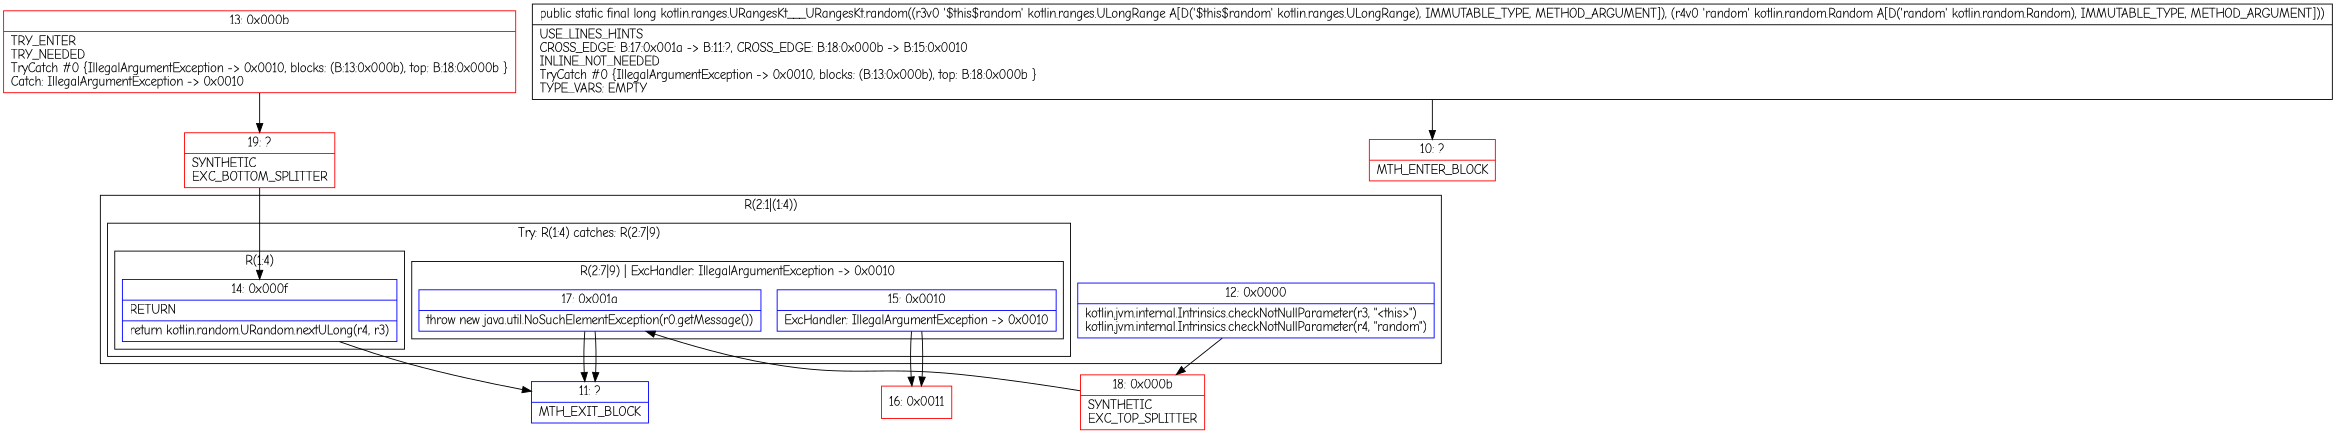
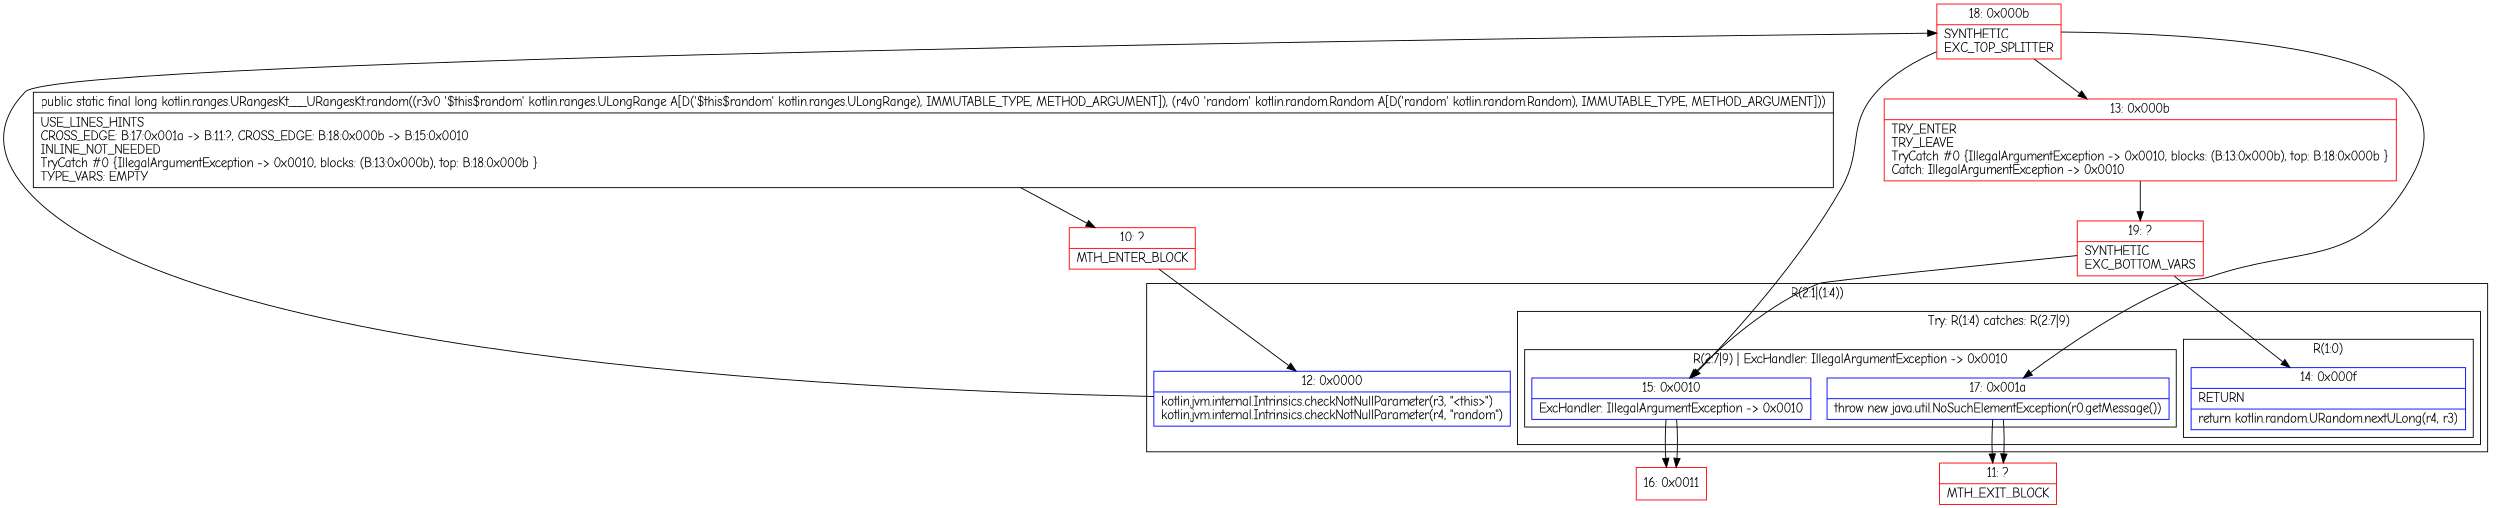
(48, 55) -> (1923, 143)
none -> (2057, 76)
(260, 177) -> (2140, 265)
none -> (1827, 212)
(260, 261) -> (2328, 350)
none -> (1872, 277)
none -> (1224, 317)
(430, 369) -> none
(590, 402) -> (1998, 484)
